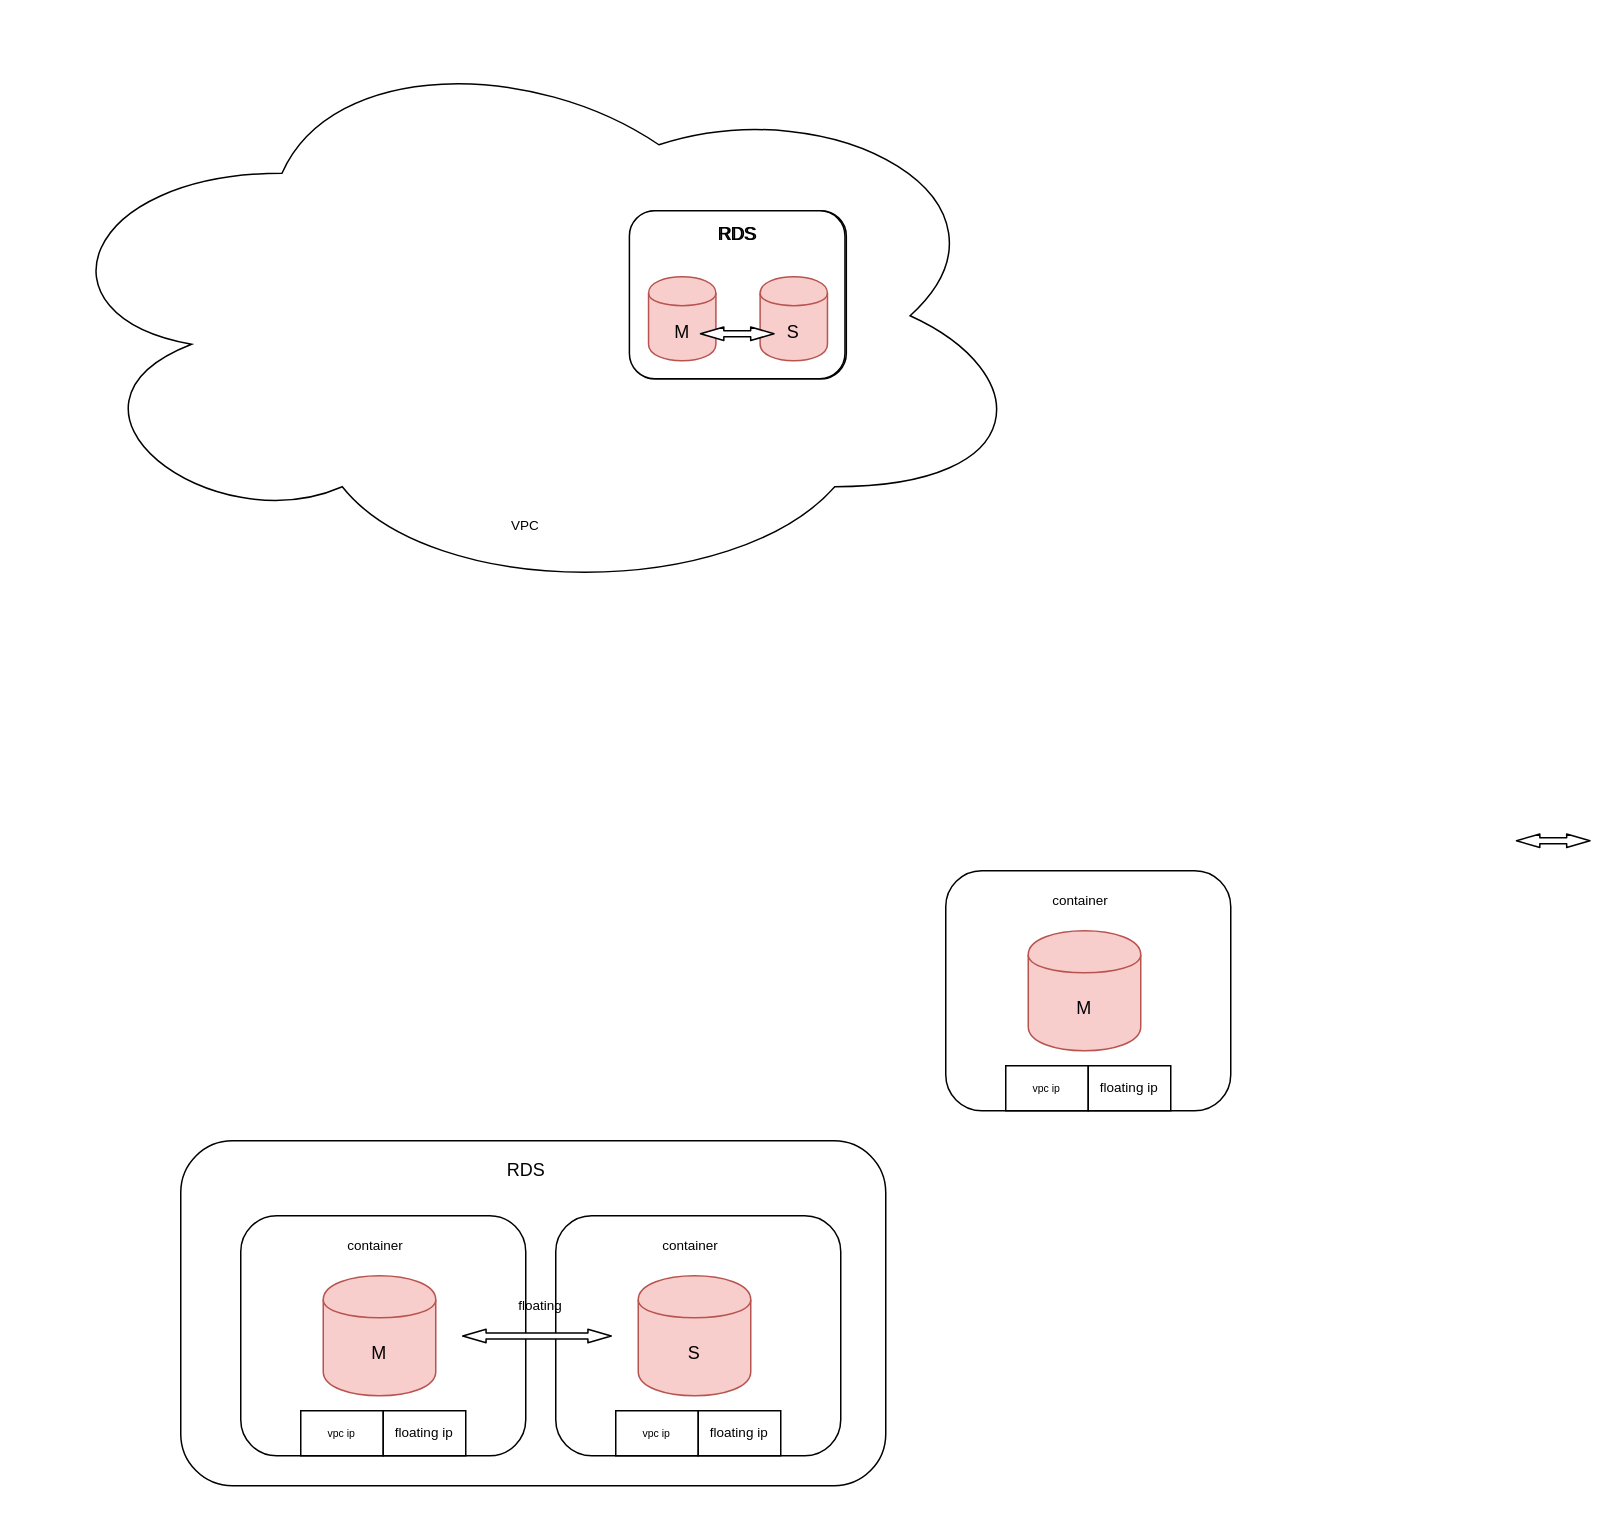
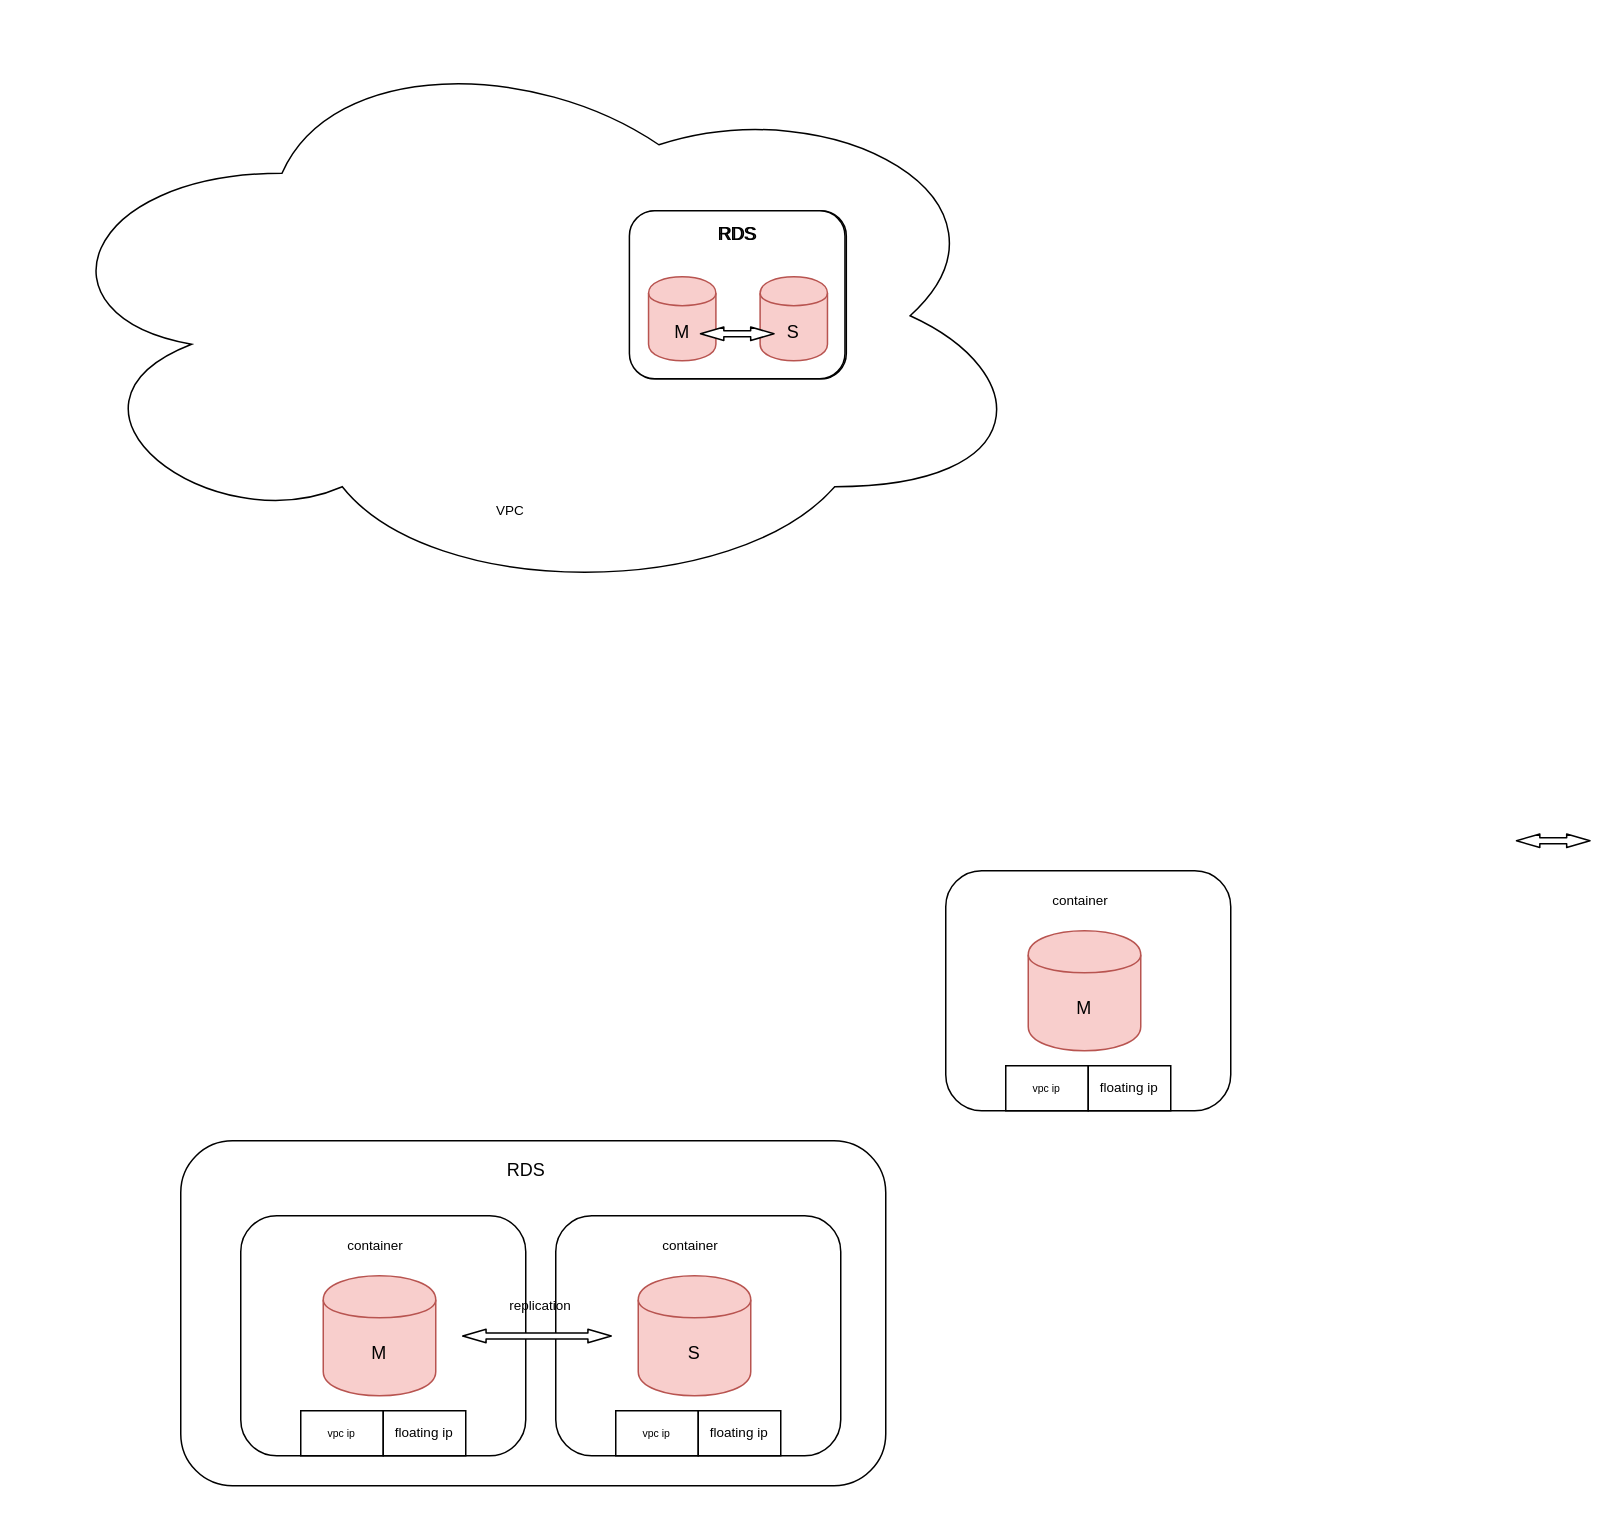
(526, 526) -> (511, 511)
(541, 1306) -> (541, 1306)
